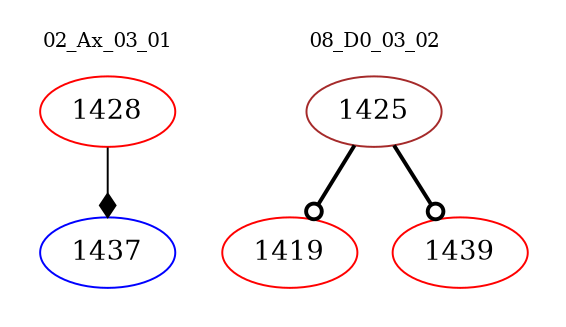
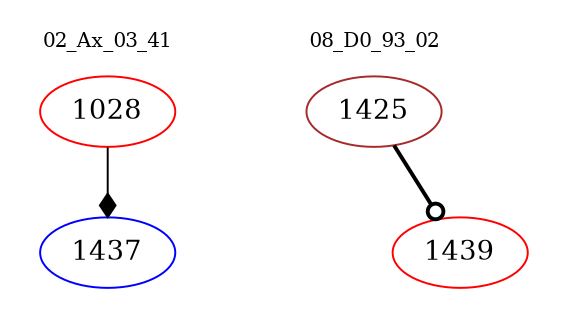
(108, 42) -> (108, 42)
(375, 42) -> (375, 42)
(108, 112) -> (108, 112)
(290, 253) -> none
